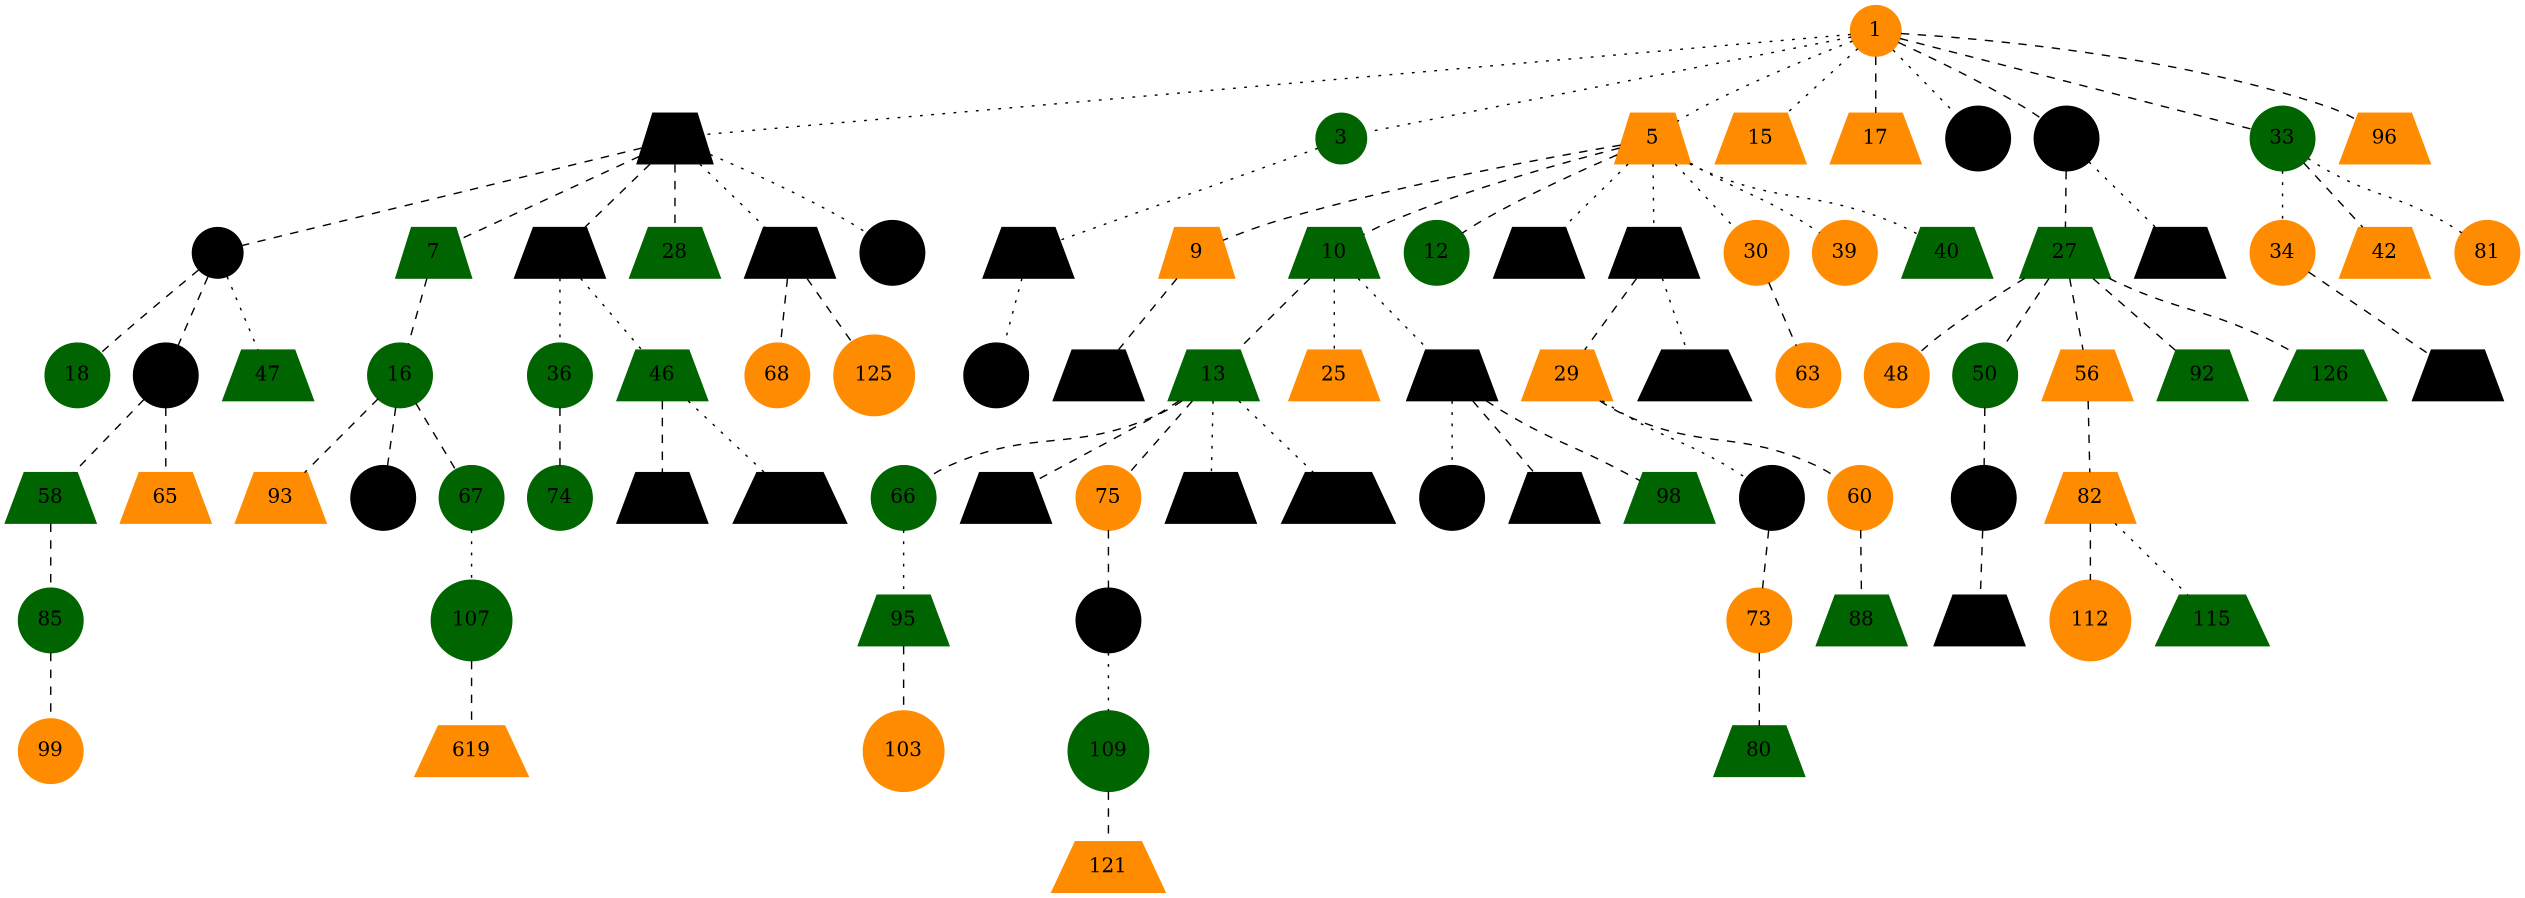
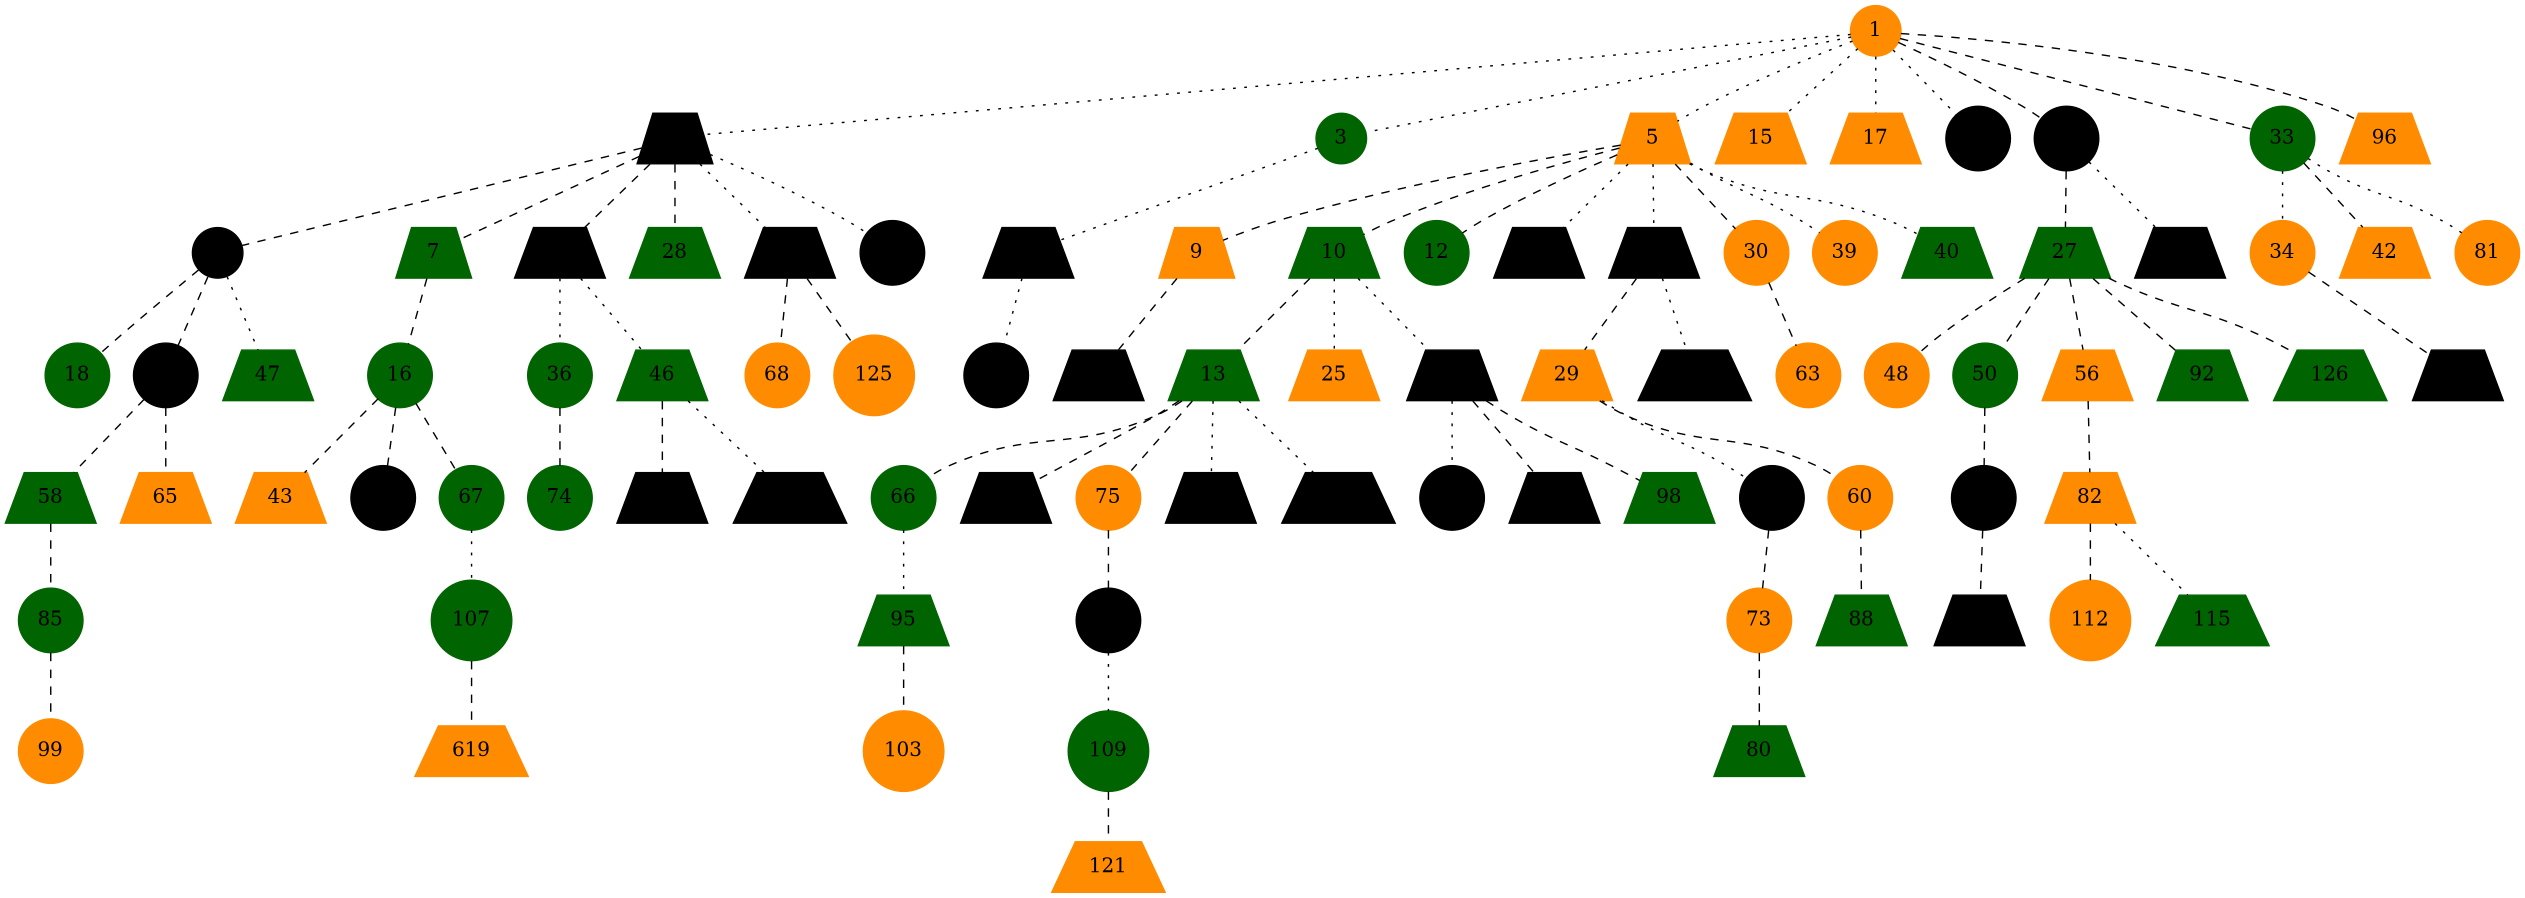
(1876, 85) -> (1876, 85)
(1705, 196) -> (1705, 196)
(281, 498) -> (281, 498)
